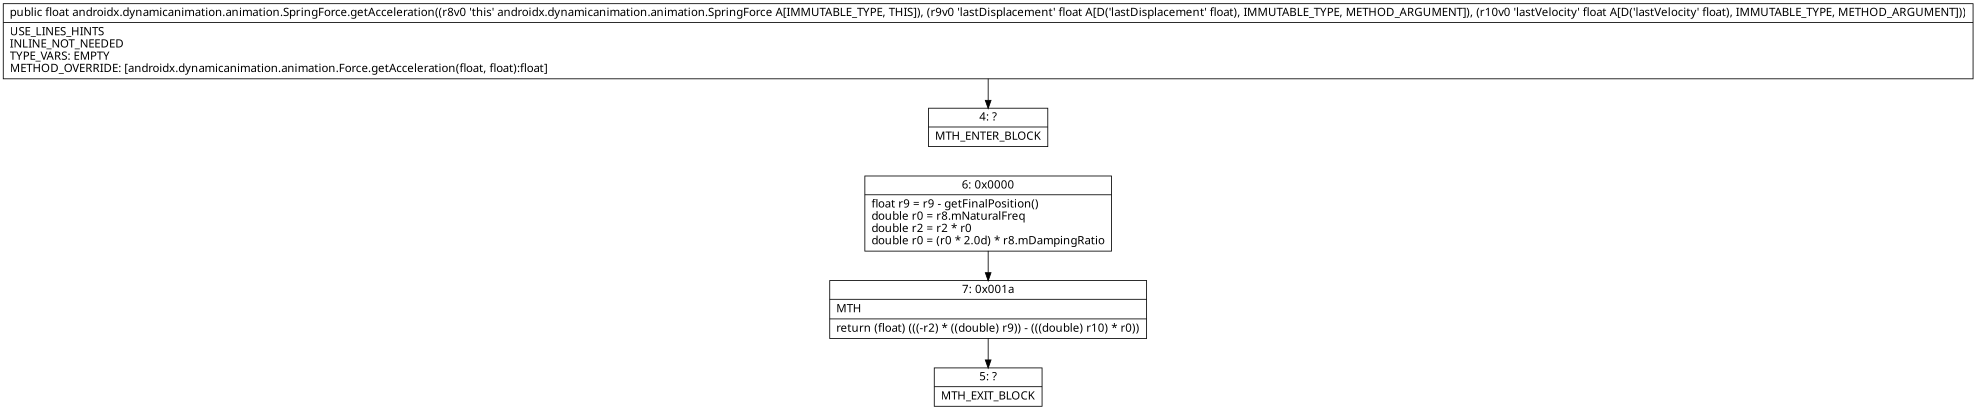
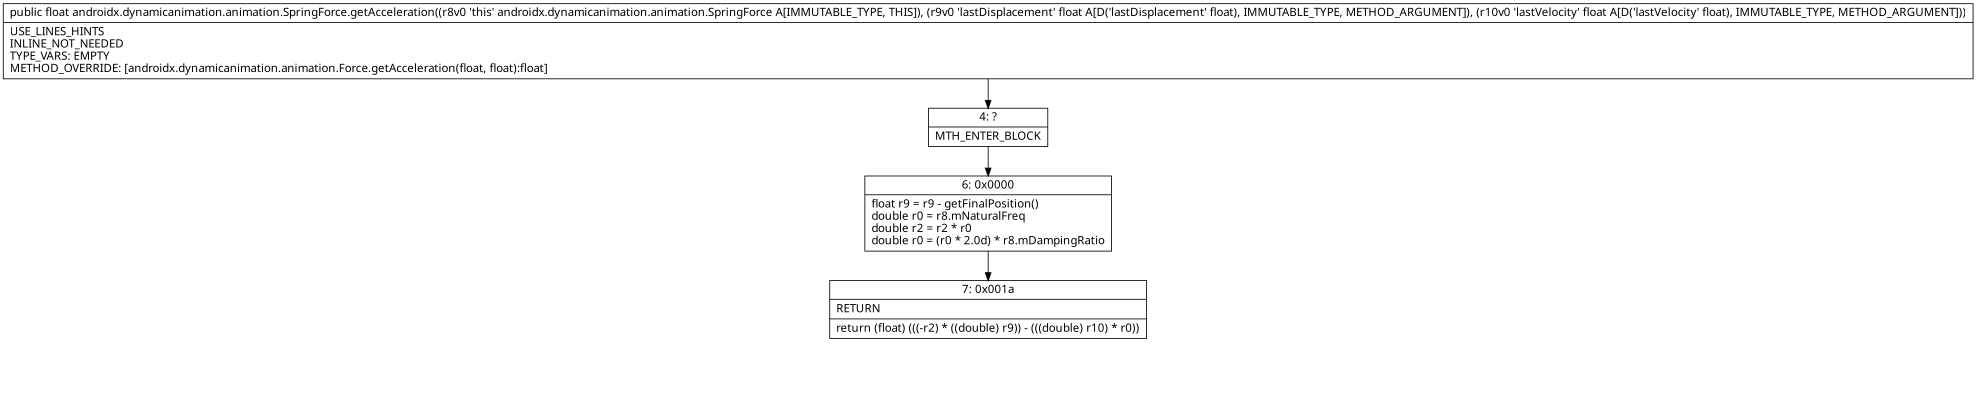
none -> (988, 157)
(849, 309) -> (859, 309)
(988, 387) -> none
